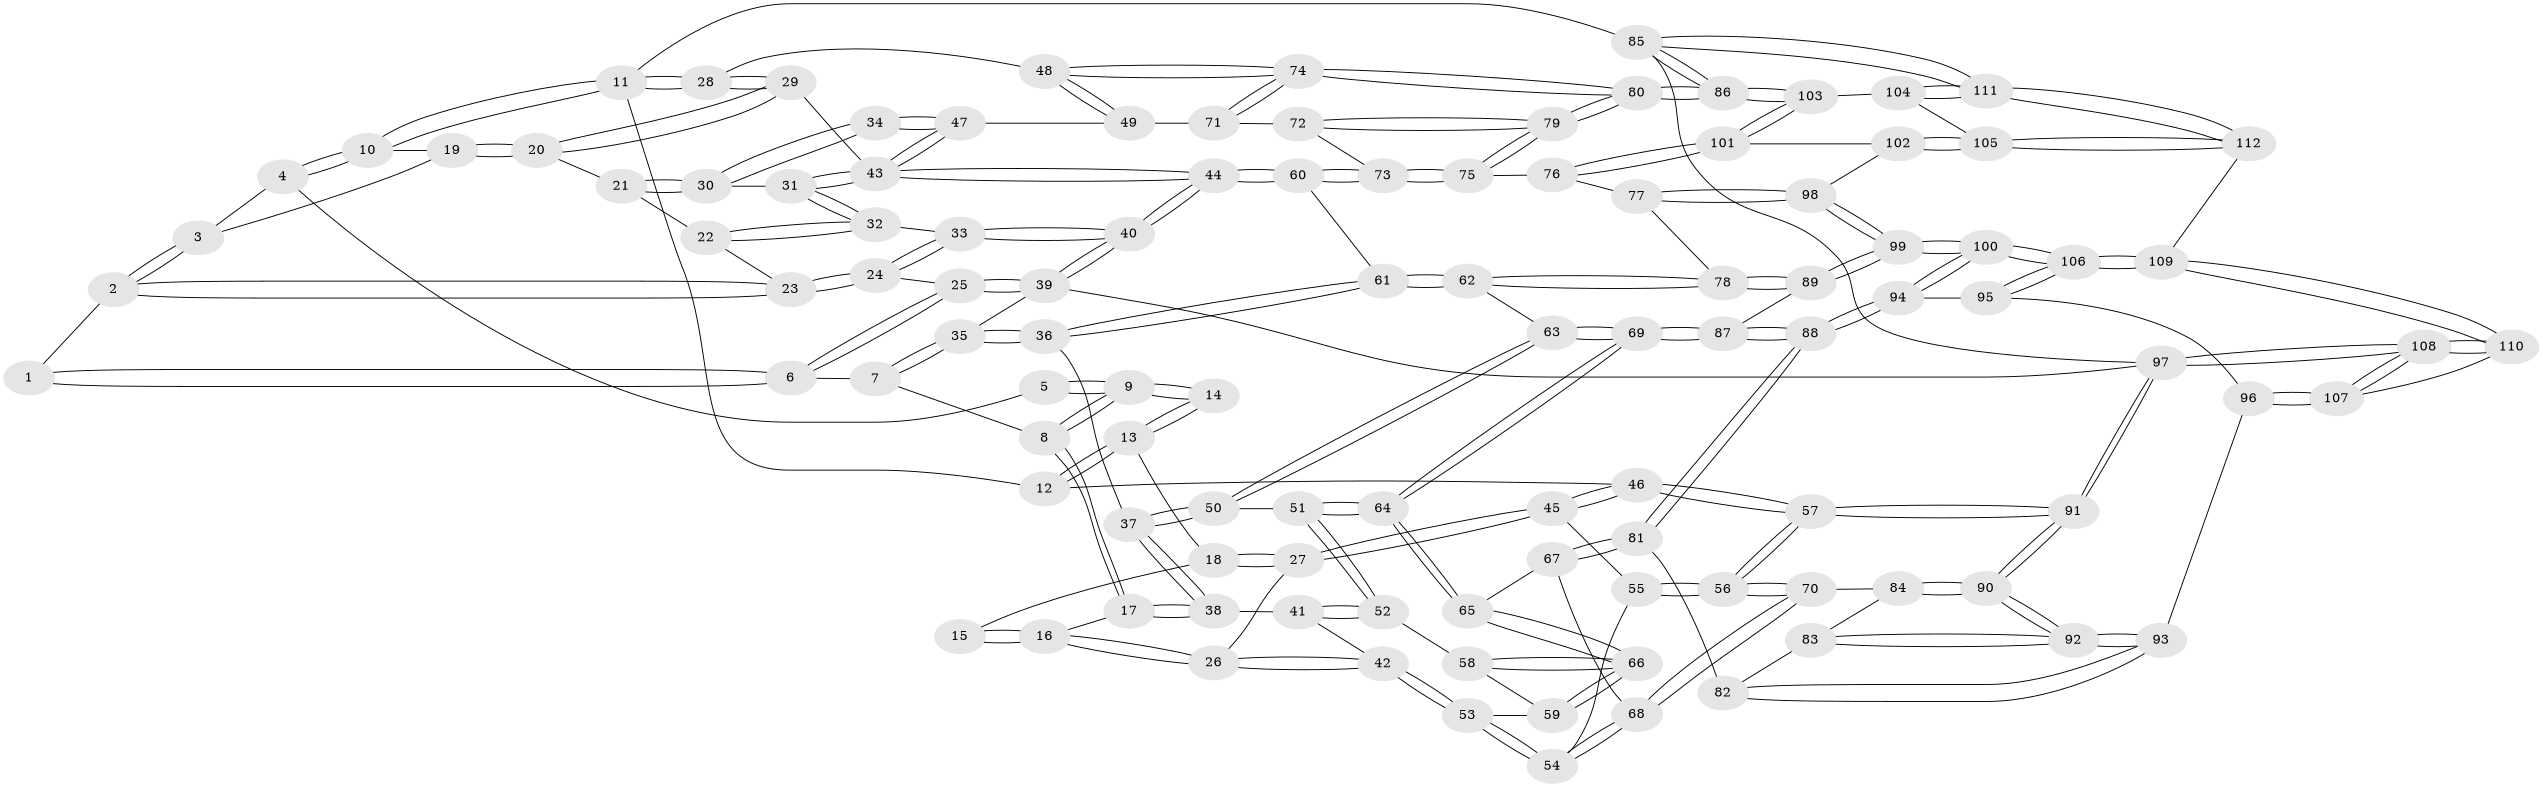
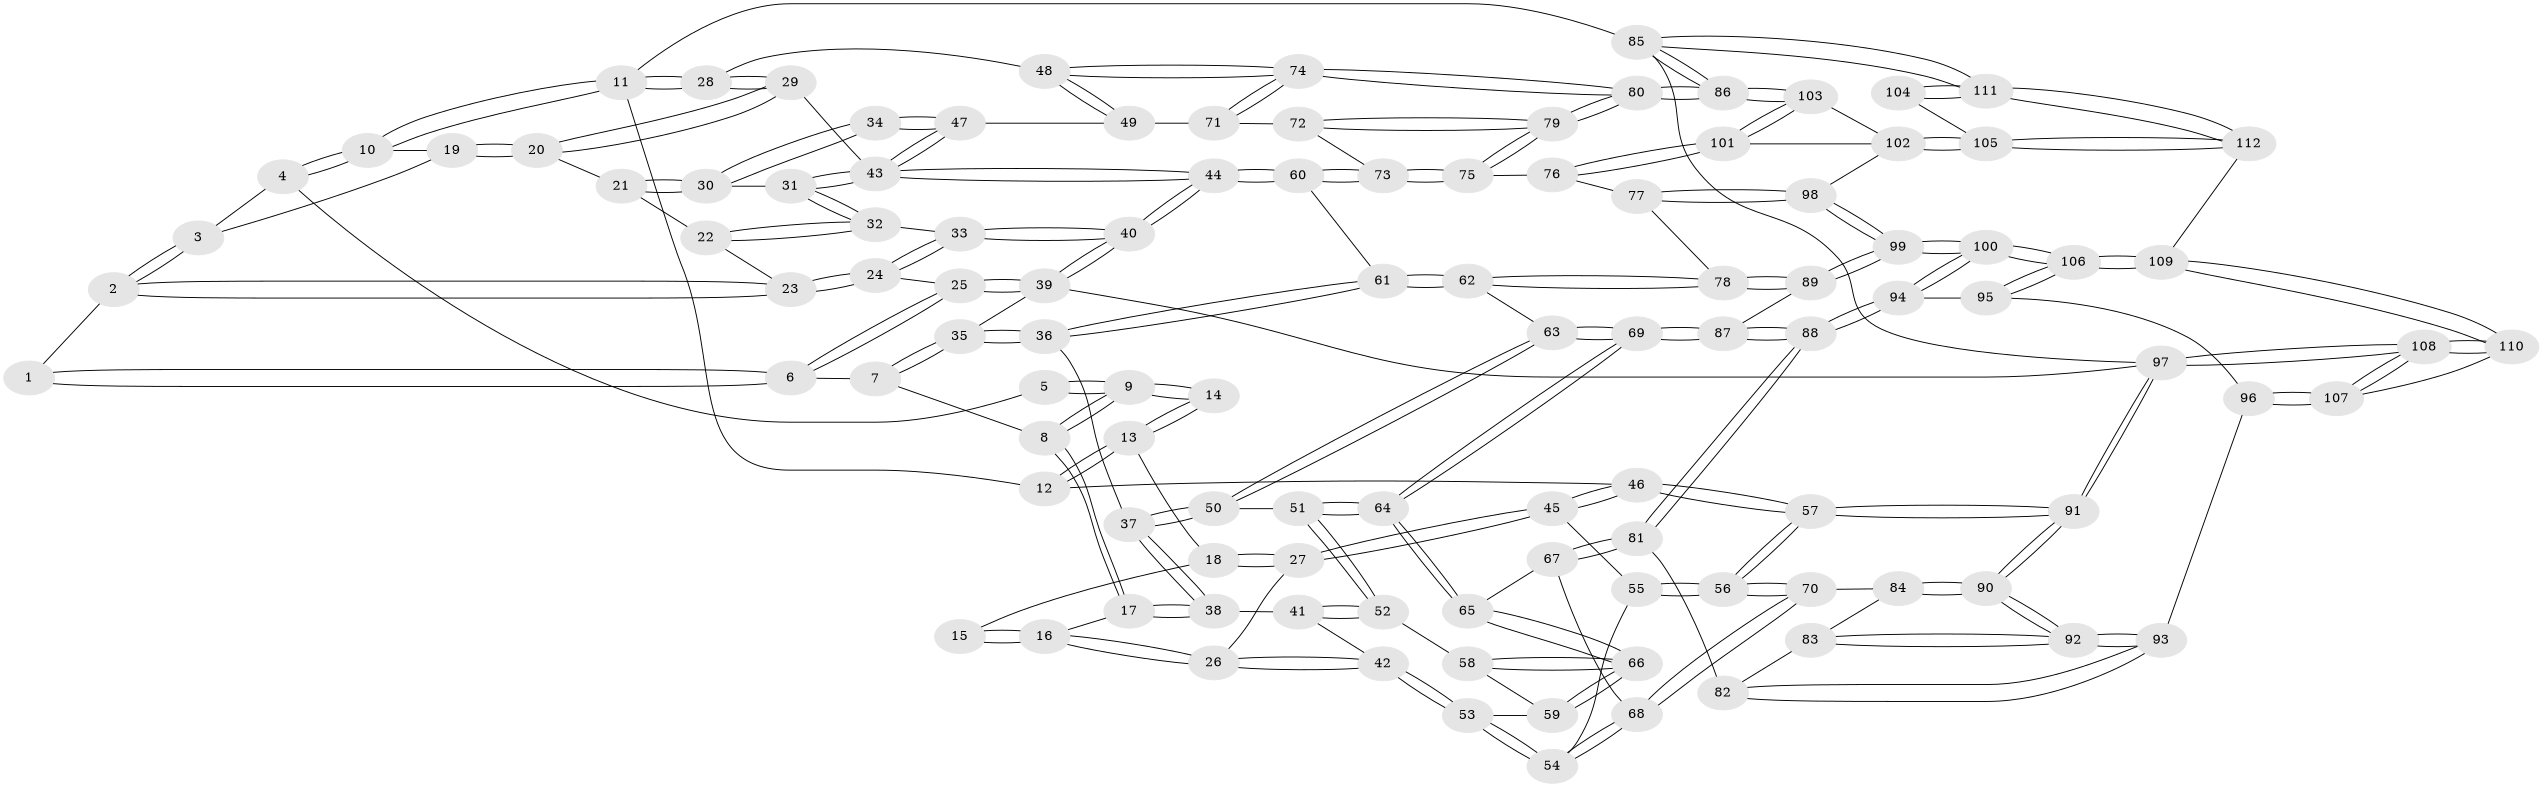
(1855, 95) -> (1855, 120)
